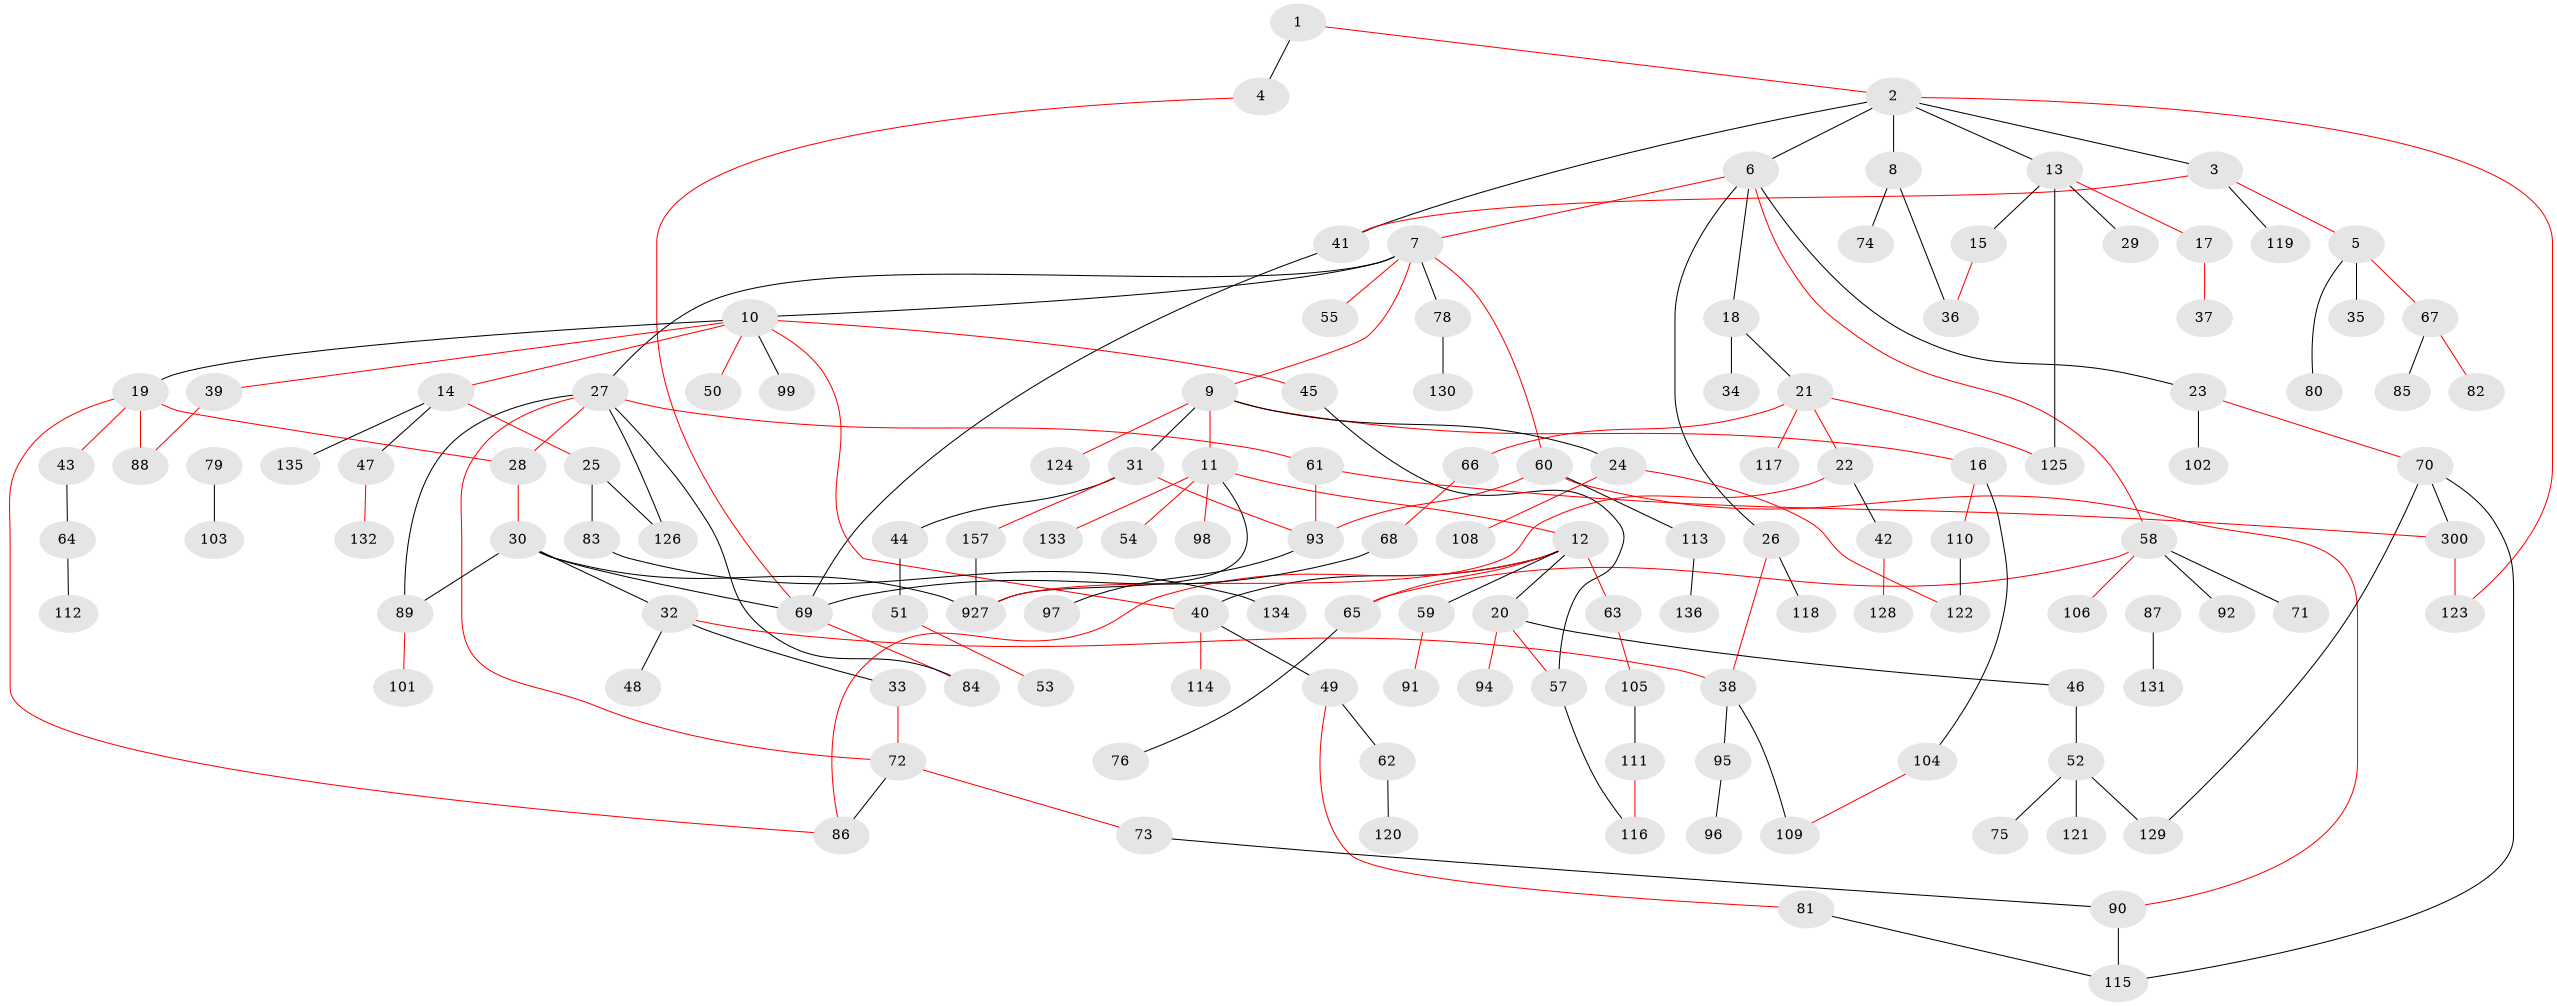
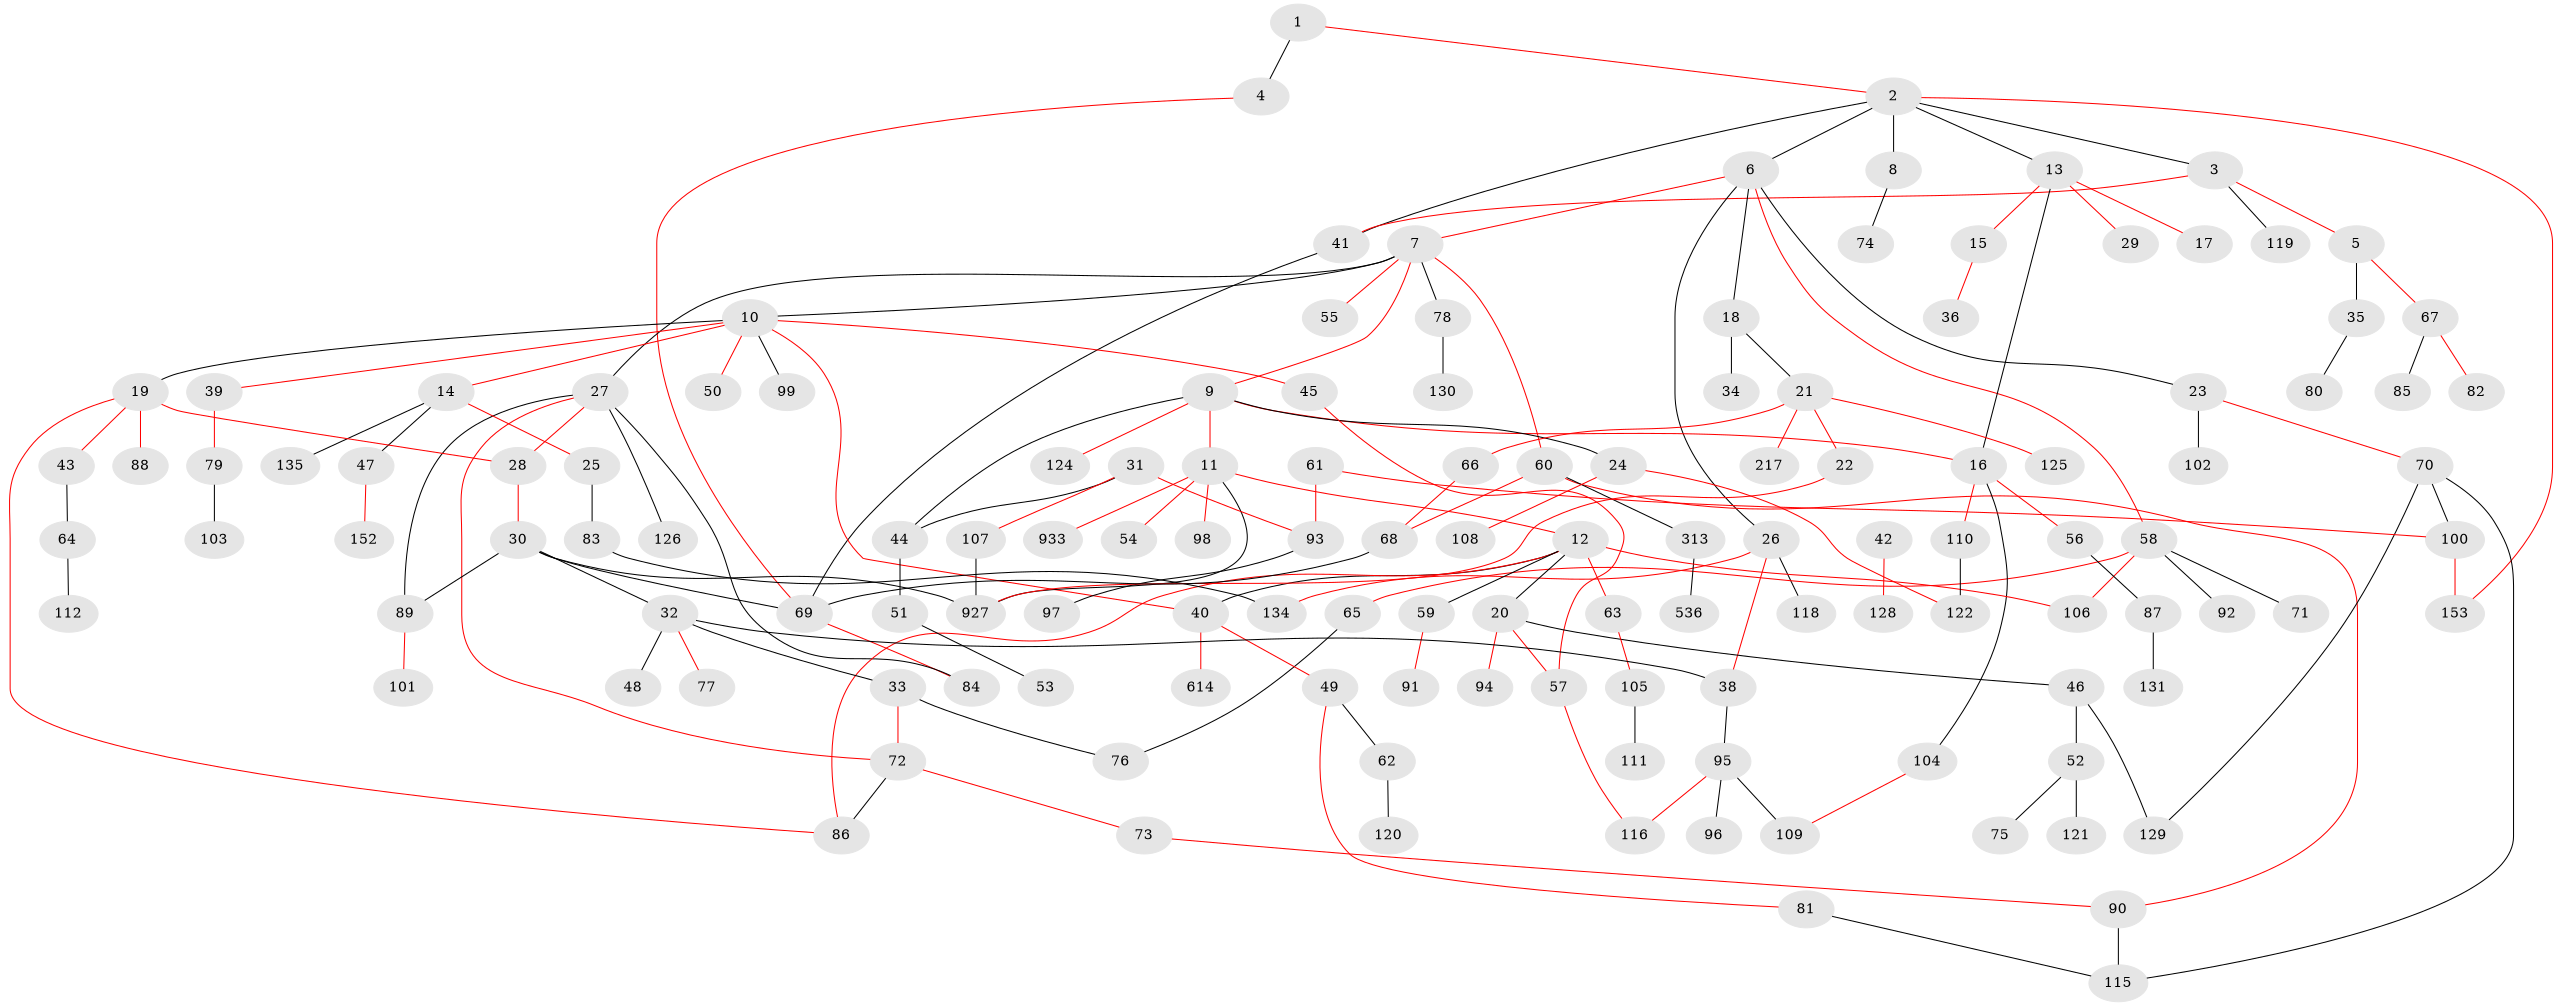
(2017, 207) -> (2017, 207)
(2093, 207) -> (2093, 207)
(1922, 244) -> none
(2316, 314) -> (2335, 355)
(2055, 318) -> (2017, 318)
(2205, 318) -> none
(958, 428) -> none
(178, 429) -> (214, 429)
(1173, 429) -> (1039, 439)
(1769, 466) -> (1769, 466)
(1862, 497) -> none
(1444, 501) -> (1467, 503)
(630, 503) -> none
(1606, 511) -> (1606, 511)
(364, 540) -> (364, 540)
(976, 540) -> (976, 540)
(1053, 540) -> (1053, 540)
(1695, 540) -> (1695, 540)
none -> (2075, 540)
(2455, 540) -> (2455, 540)
(1466, 576) -> (1828, 577)
none -> (1559, 579)
(1689, 614) -> (1689, 614)
(2455, 614) -> (2455, 614)
(1176, 643) -> (1176, 643)
(1265, 651) -> (1265, 651)
(975, 652) -> (975, 652)
none -> (707, 688)
(1201, 688) -> (1201, 688)
none -> (1006, 730)
(1767, 759) -> (1757, 799)
(1588, 765) -> (1588, 765)
(2115, 798) -> (2121, 759)
(1635, 799) -> (1679, 798)
(1631, 875) -> (1631, 875)
